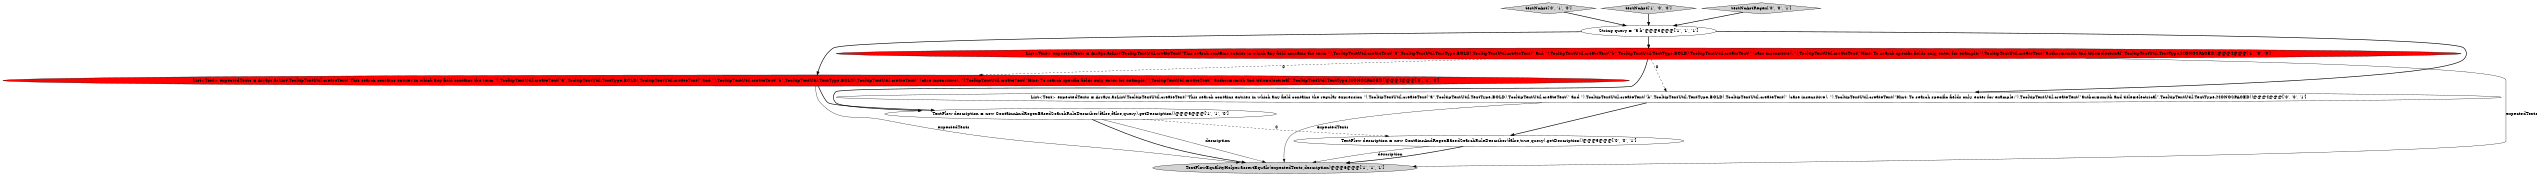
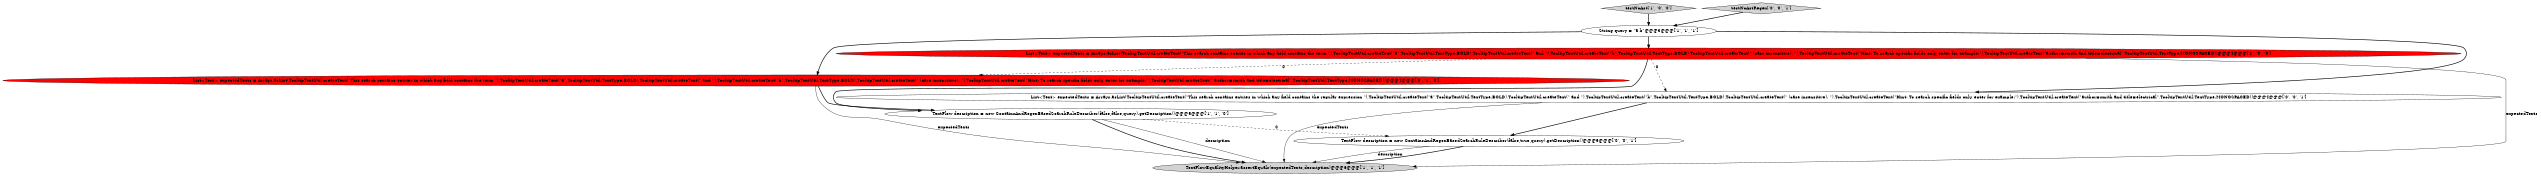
(1549, 8) -> none
